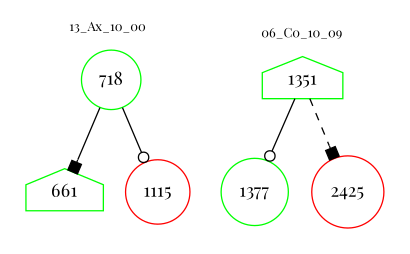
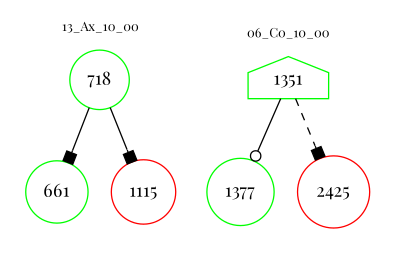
(303, 34) -> (288, 34)
(132, 130) -> (119, 129)
(65, 192) -> (57, 192)
